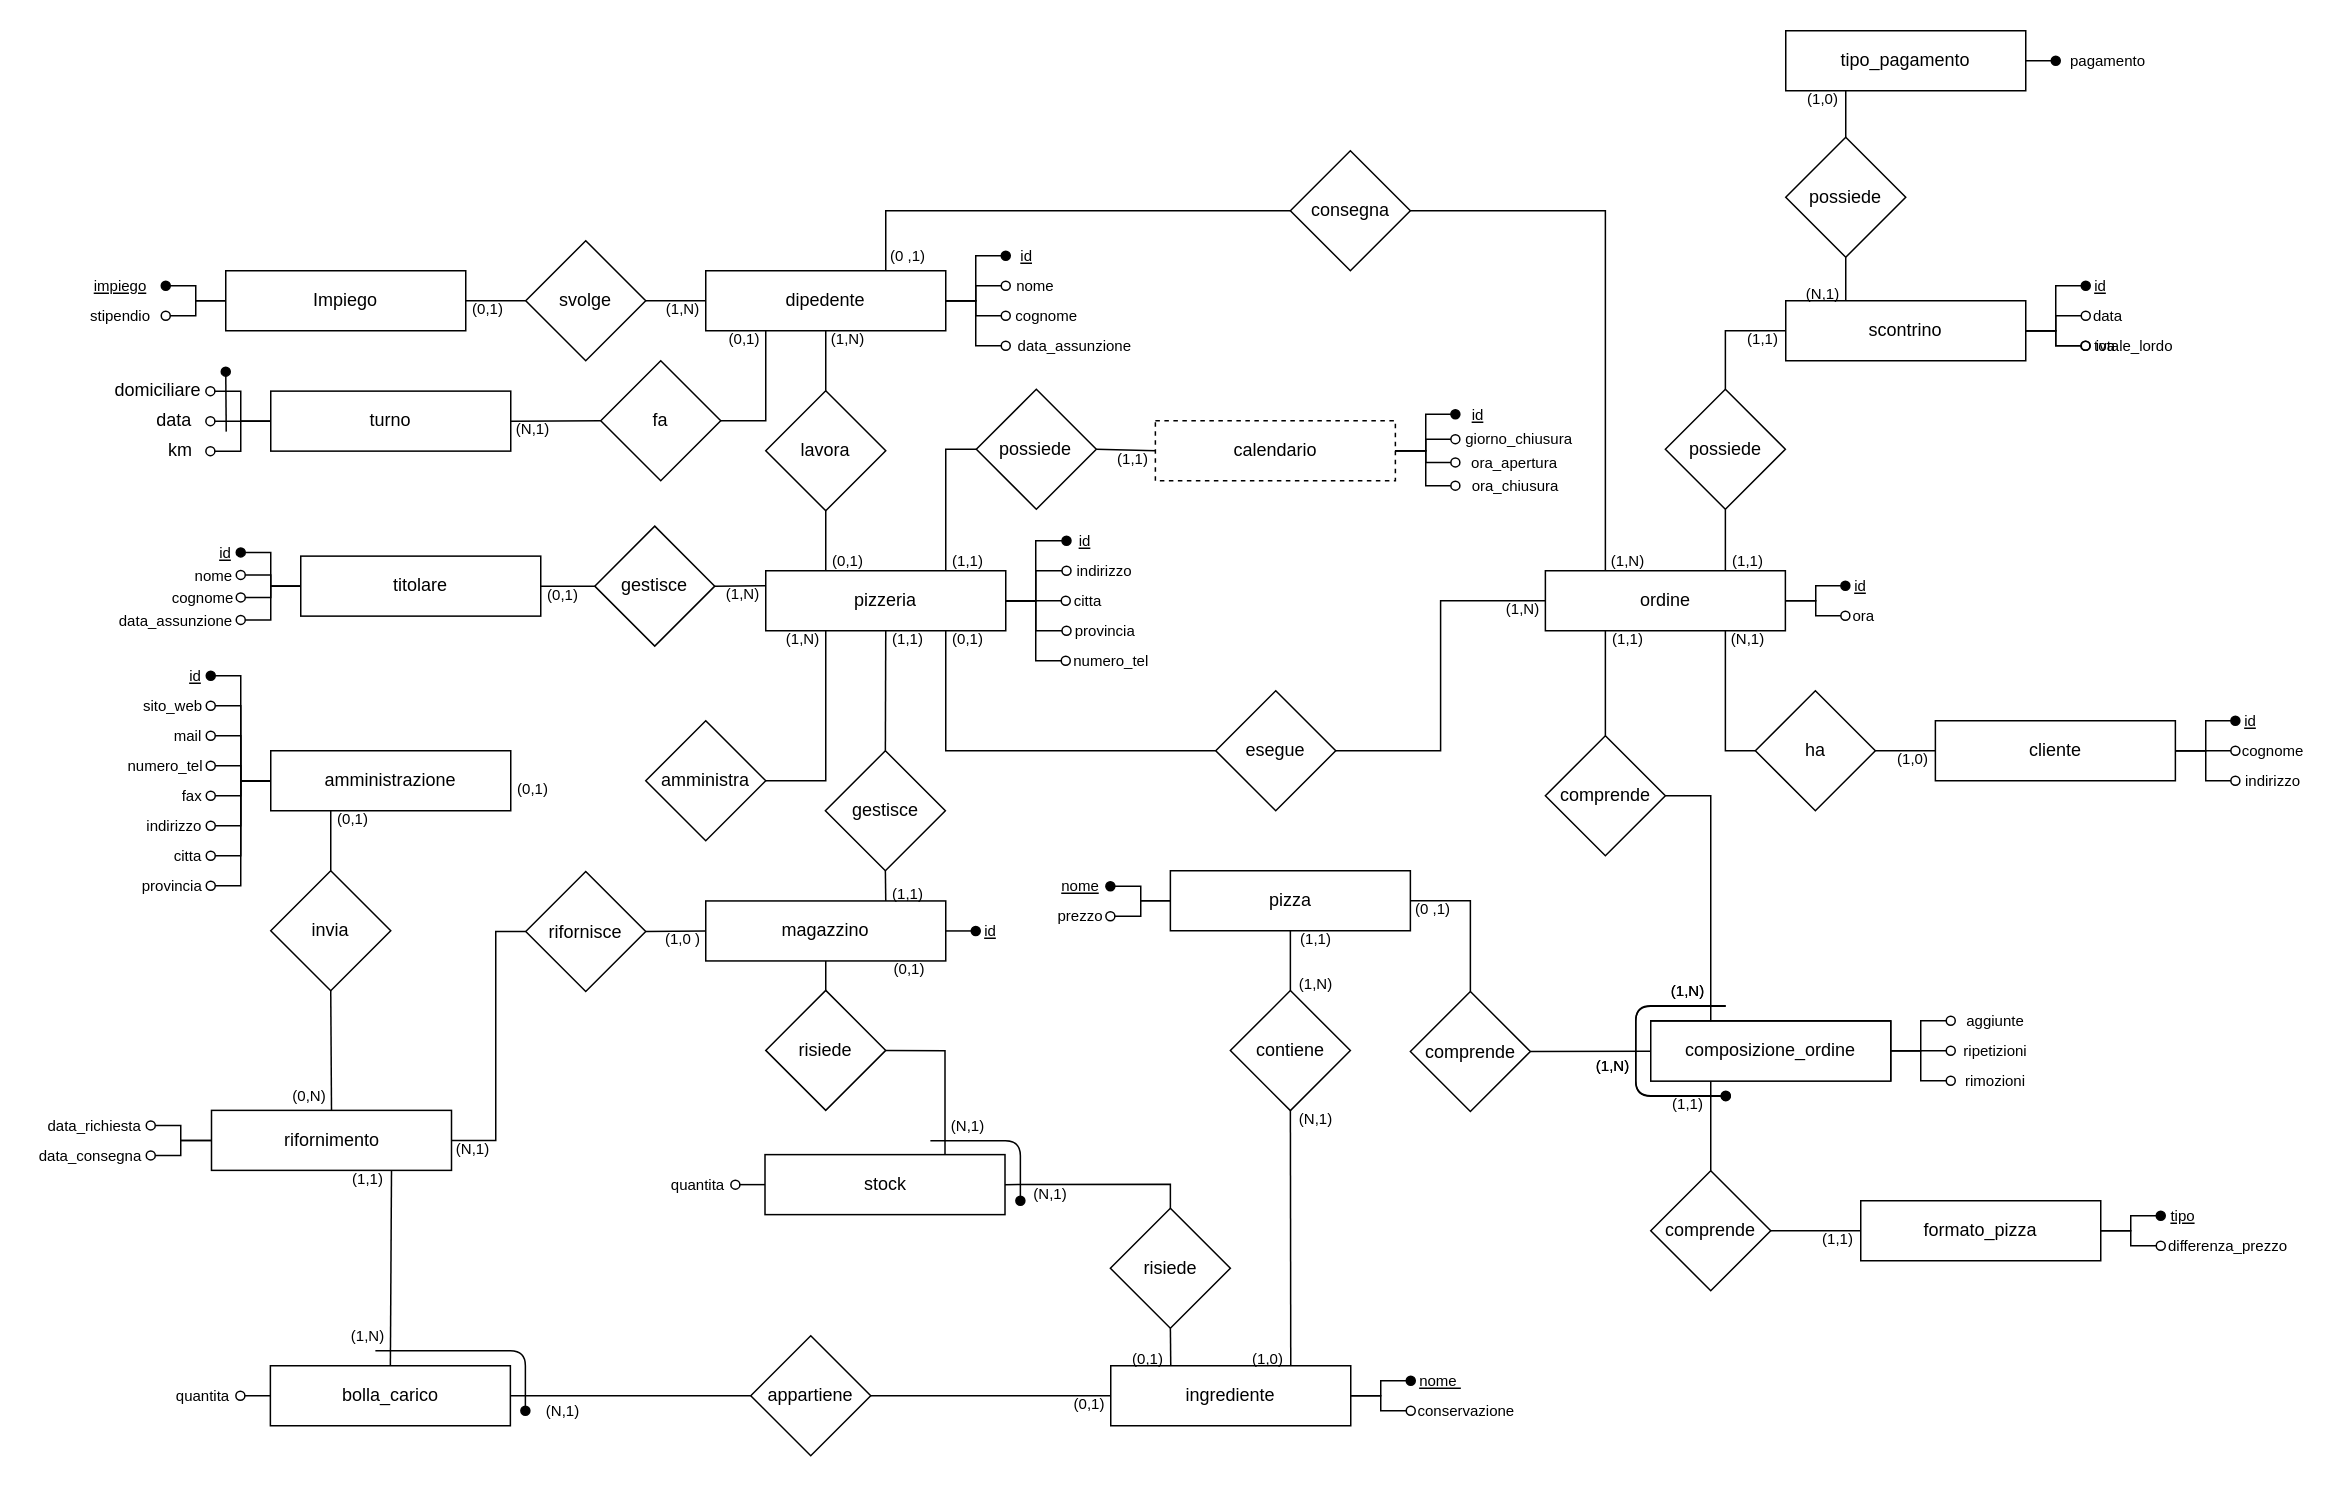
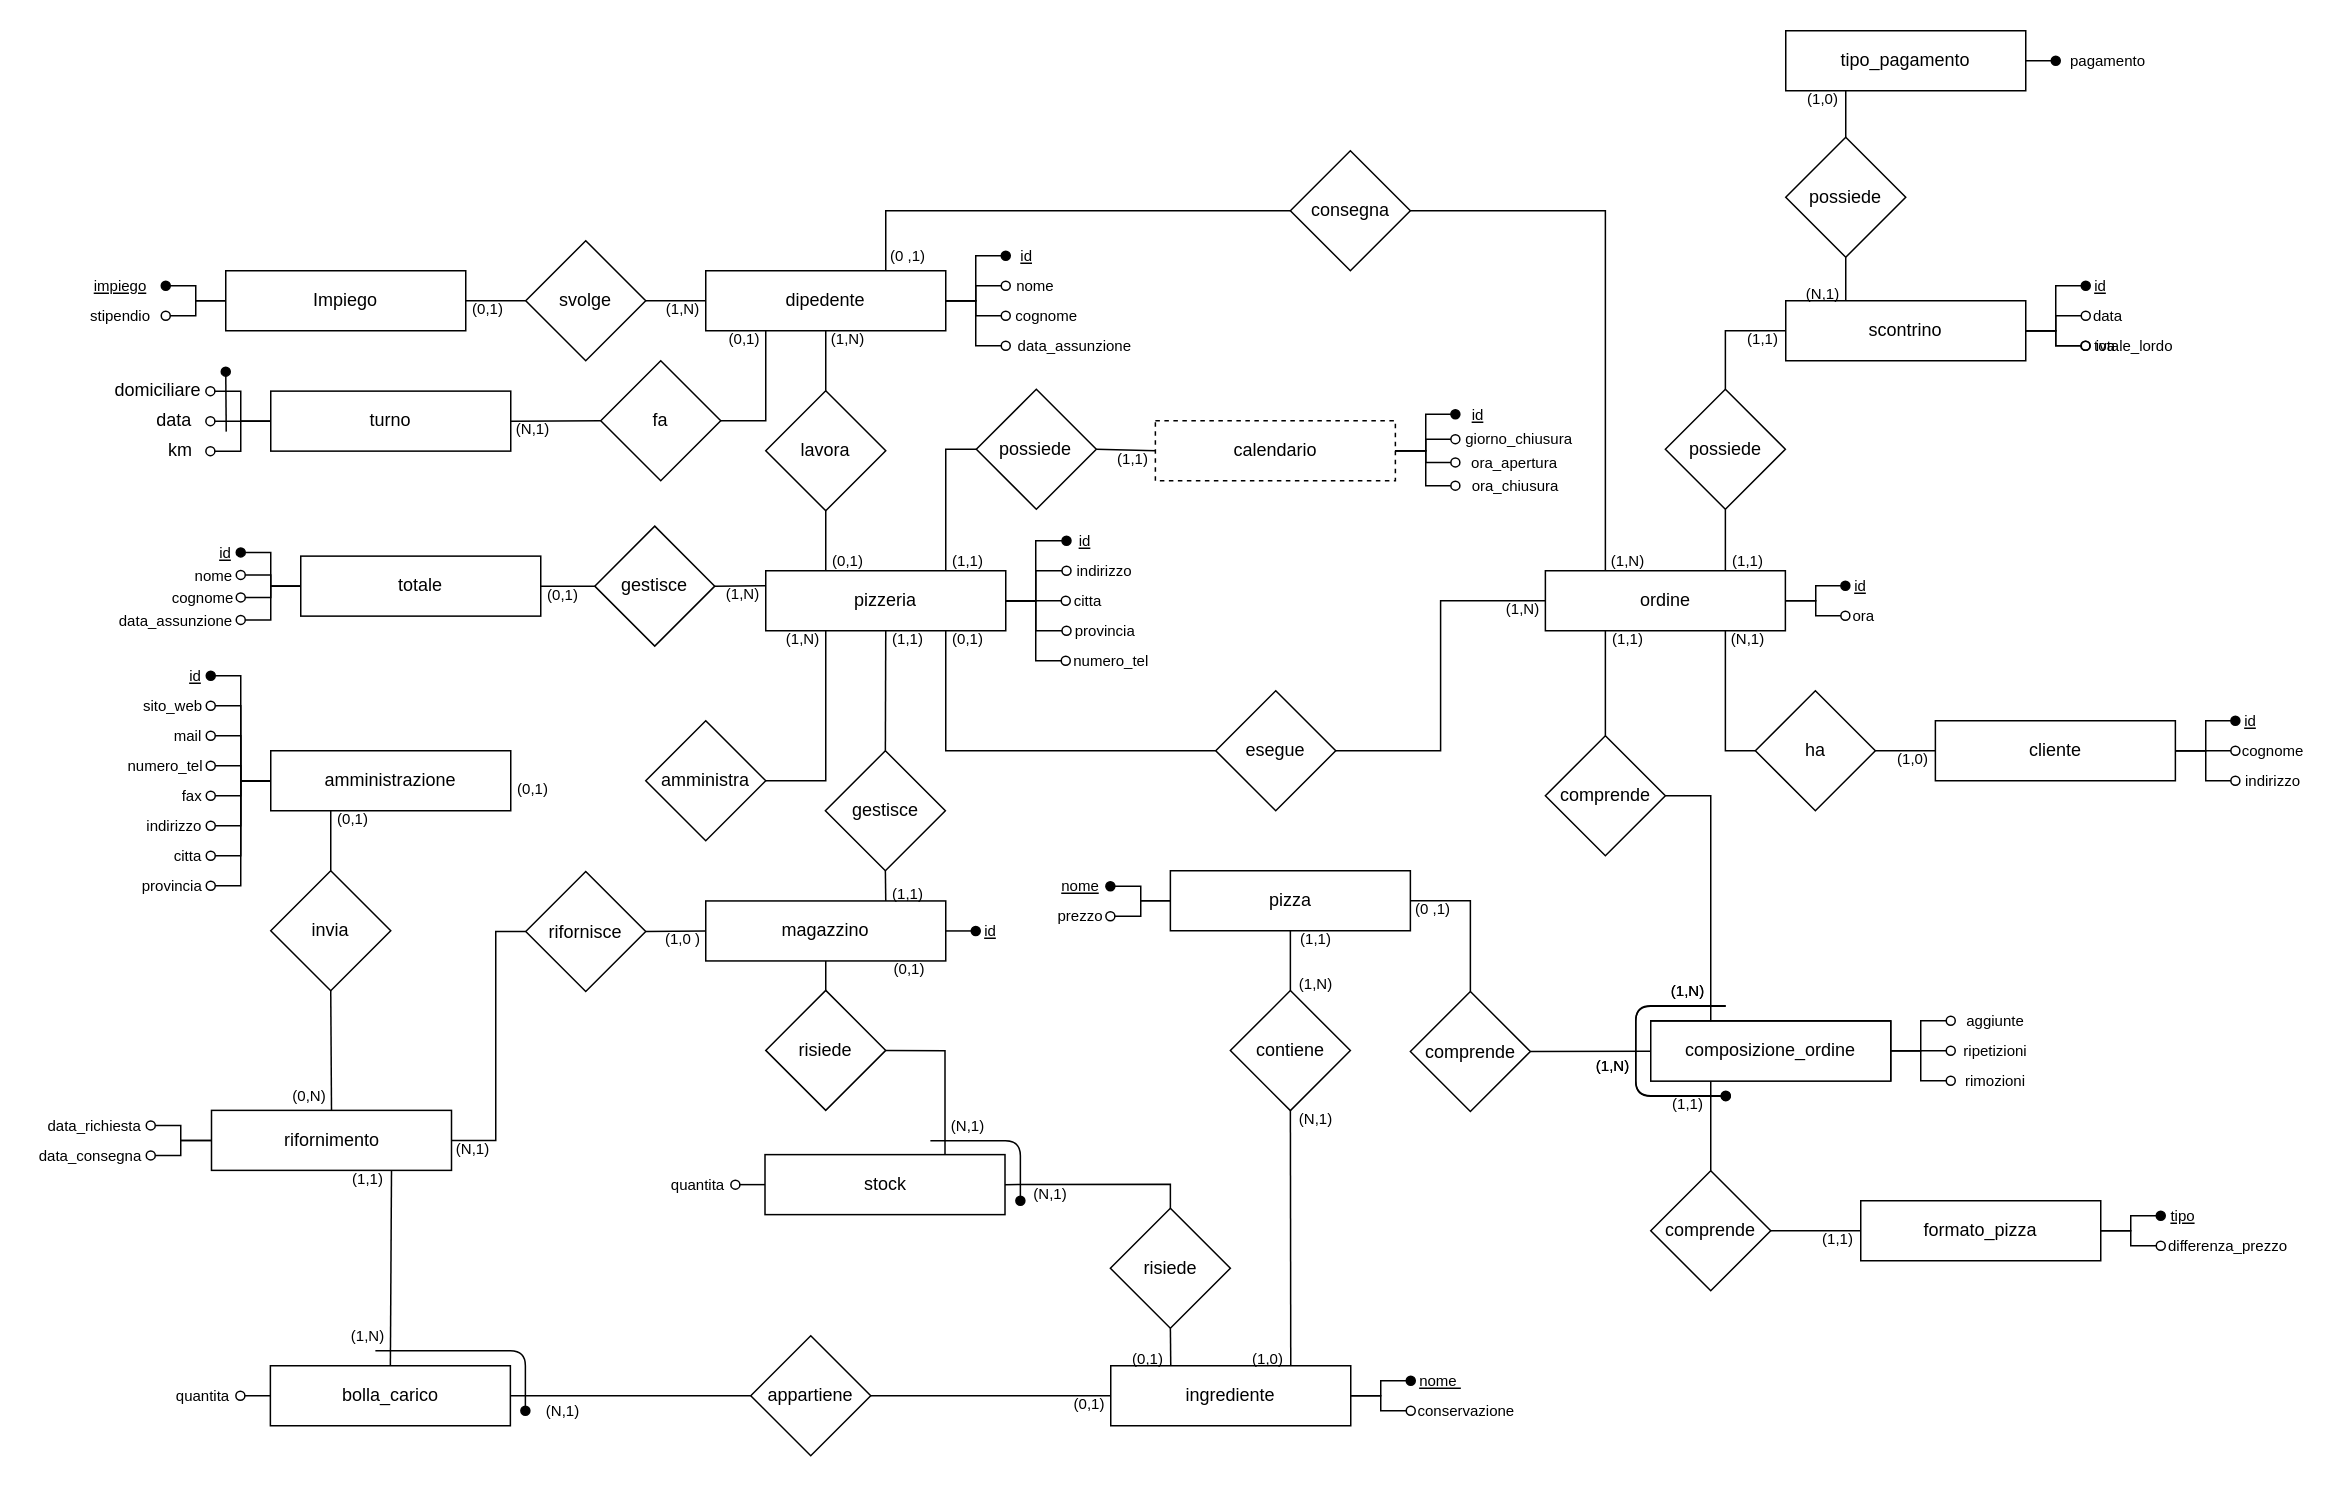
(421, 586) -> (421, 586)
